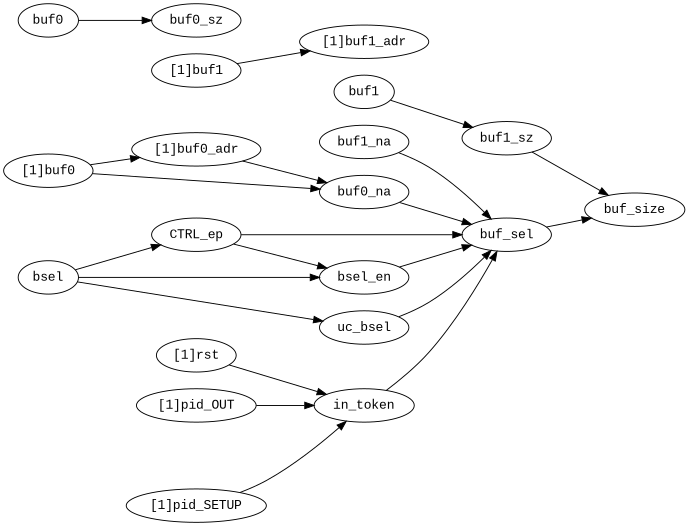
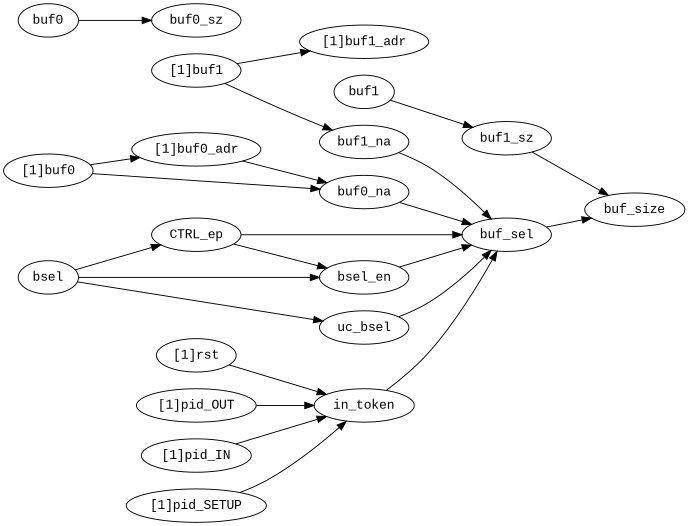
none -> (274, 106)
none -> (196, 456)
